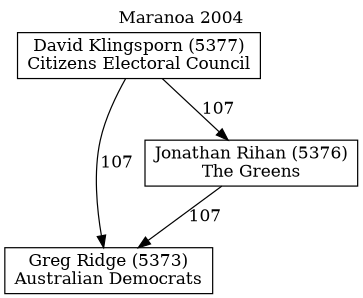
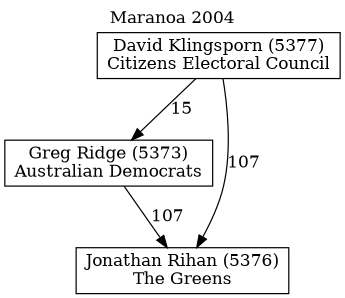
(117, 163) -> (182, 109)
(185, 213) -> (142, 212)
